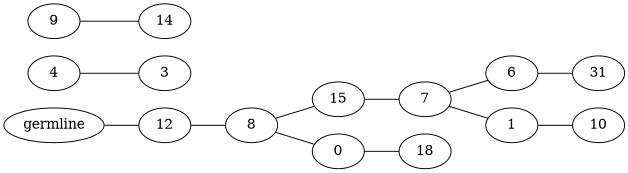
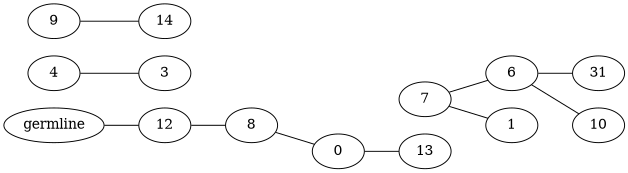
(338, 99) -> none
(555, 125) -> (555, 99)
(425, 151) -> (425, 151)
